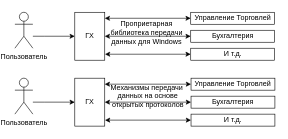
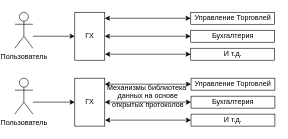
(147, 33) -> none
(147, 96) -> (147, 96)
